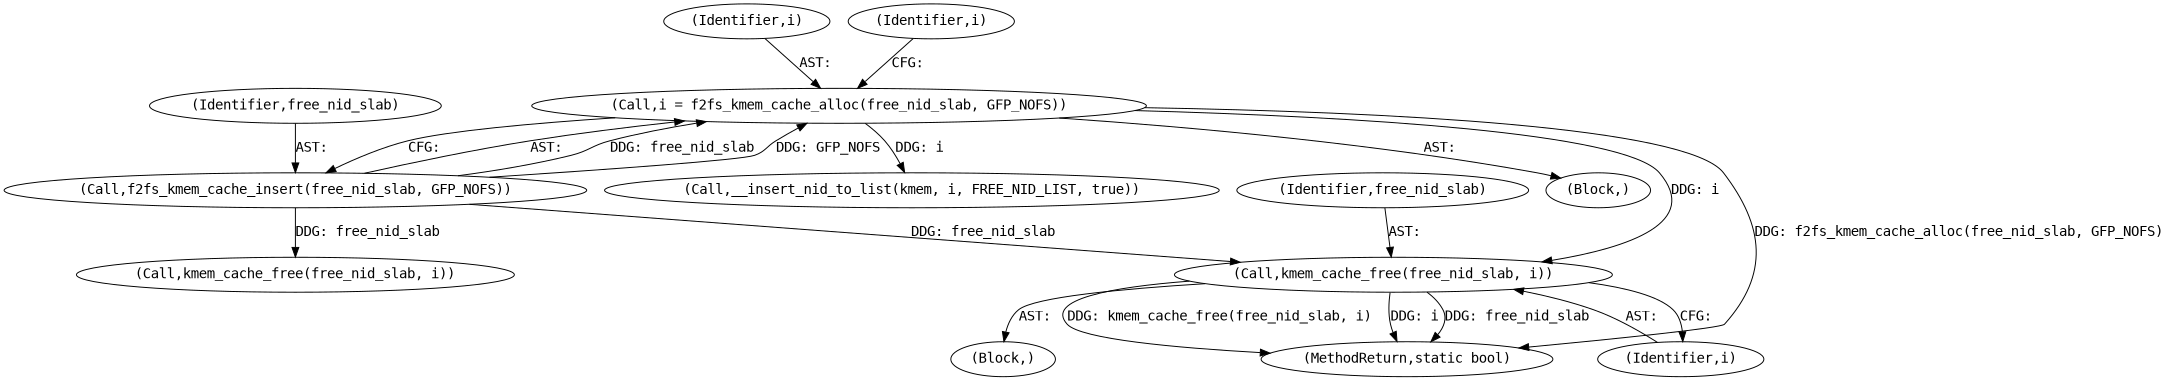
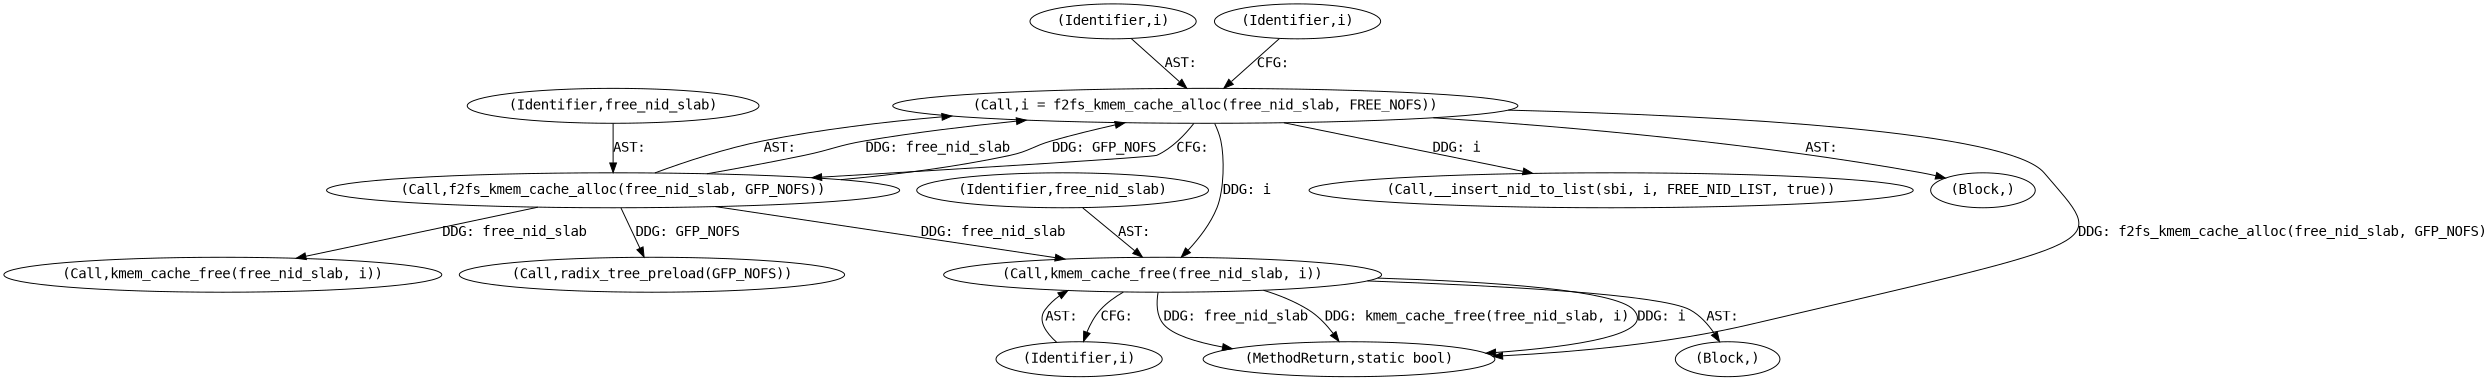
(839, 106) -> (1205, 106)
(295, 190) -> (613, 190)
(912, 190) -> (1611, 190)
none -> (652, 275)
